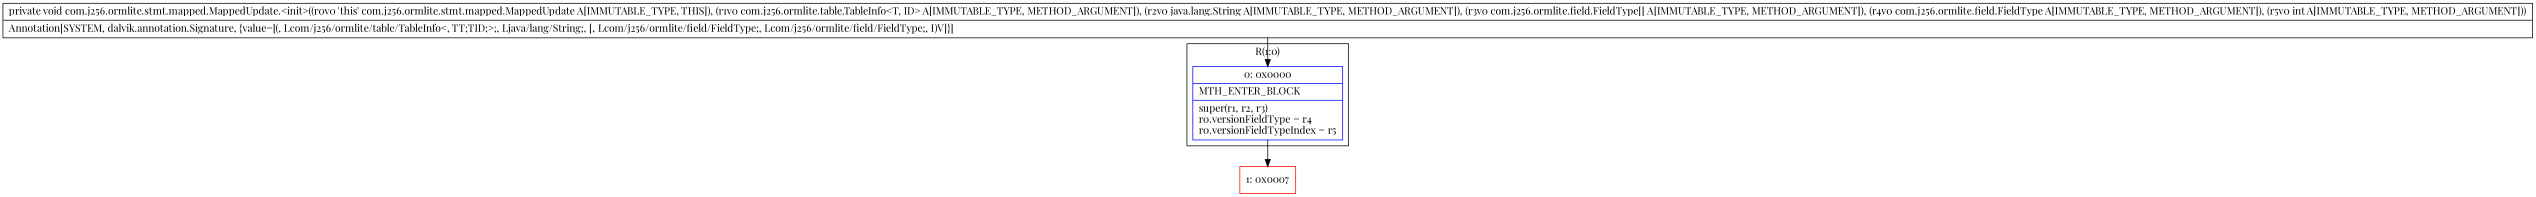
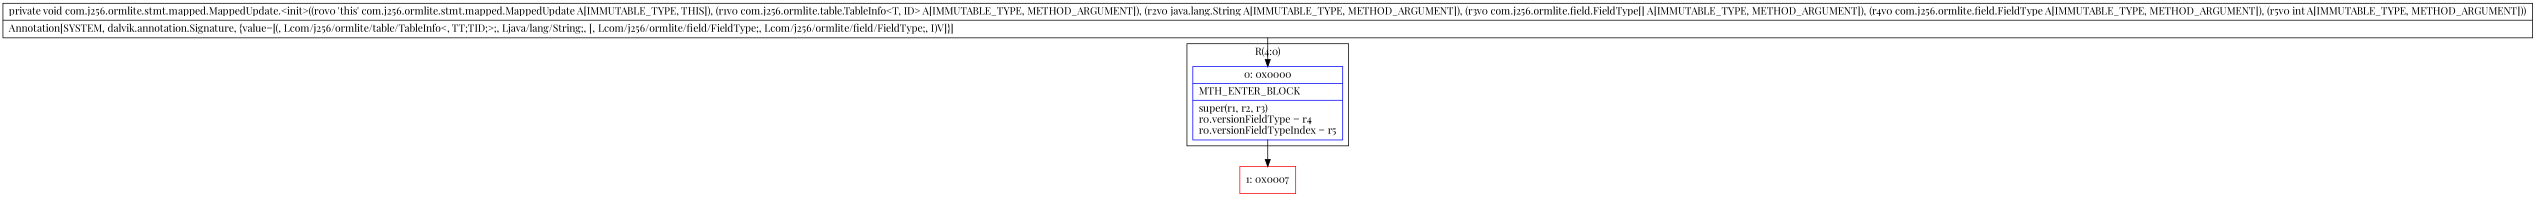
(1268, 52) -> (1268, 52)
